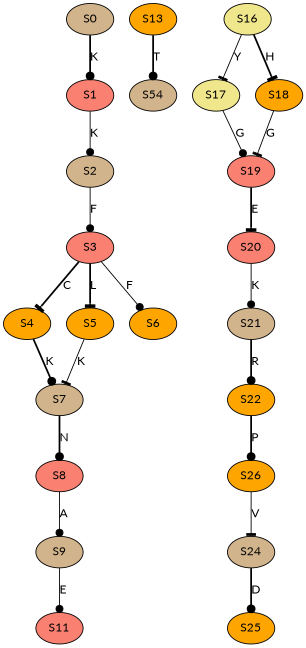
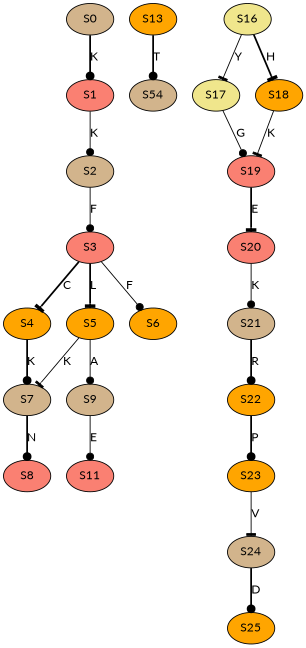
(271, 133) -> (271, 133)
(251, 476) -> (251, 476)
(60, 511) -> (90, 358)
